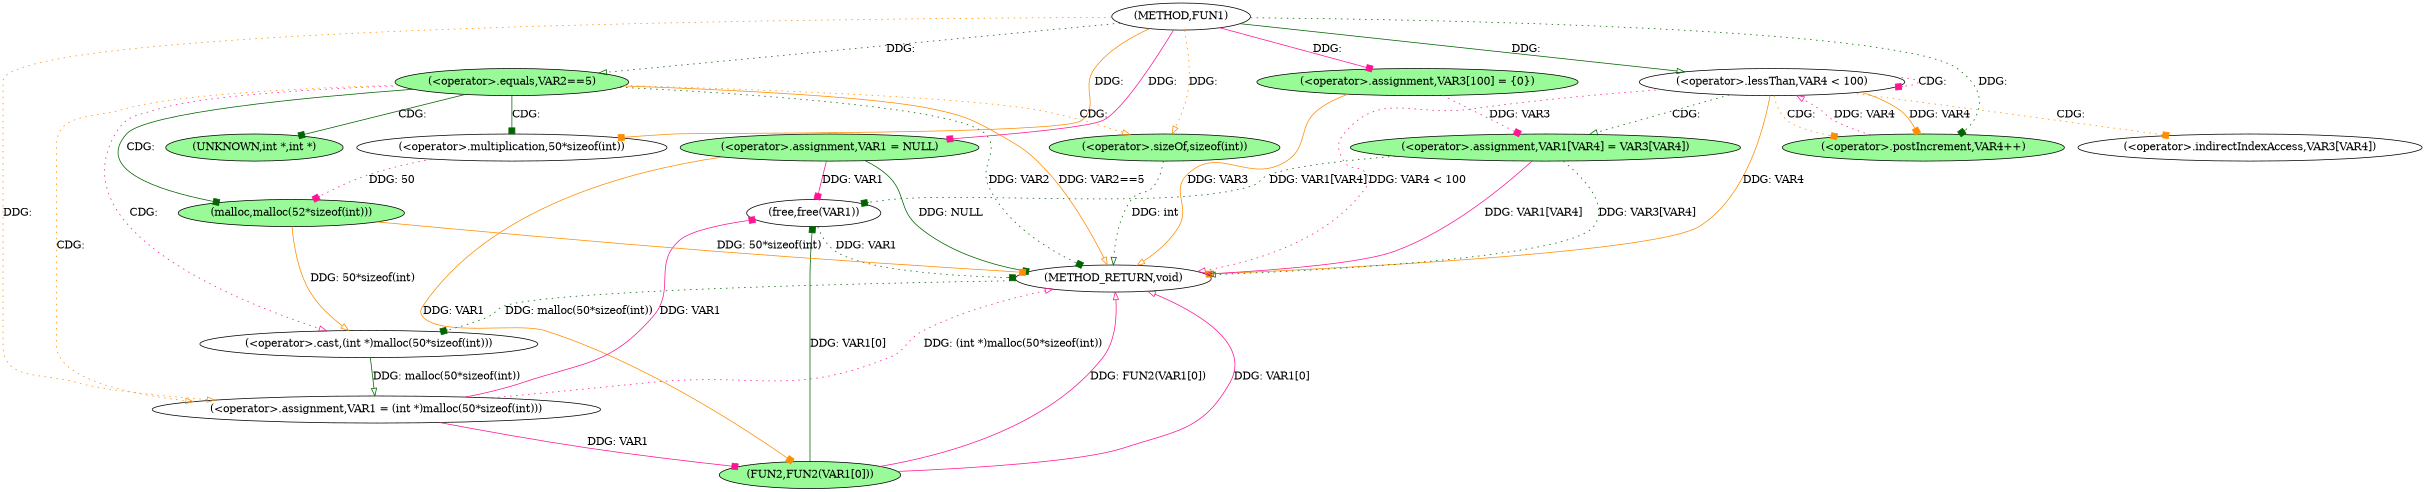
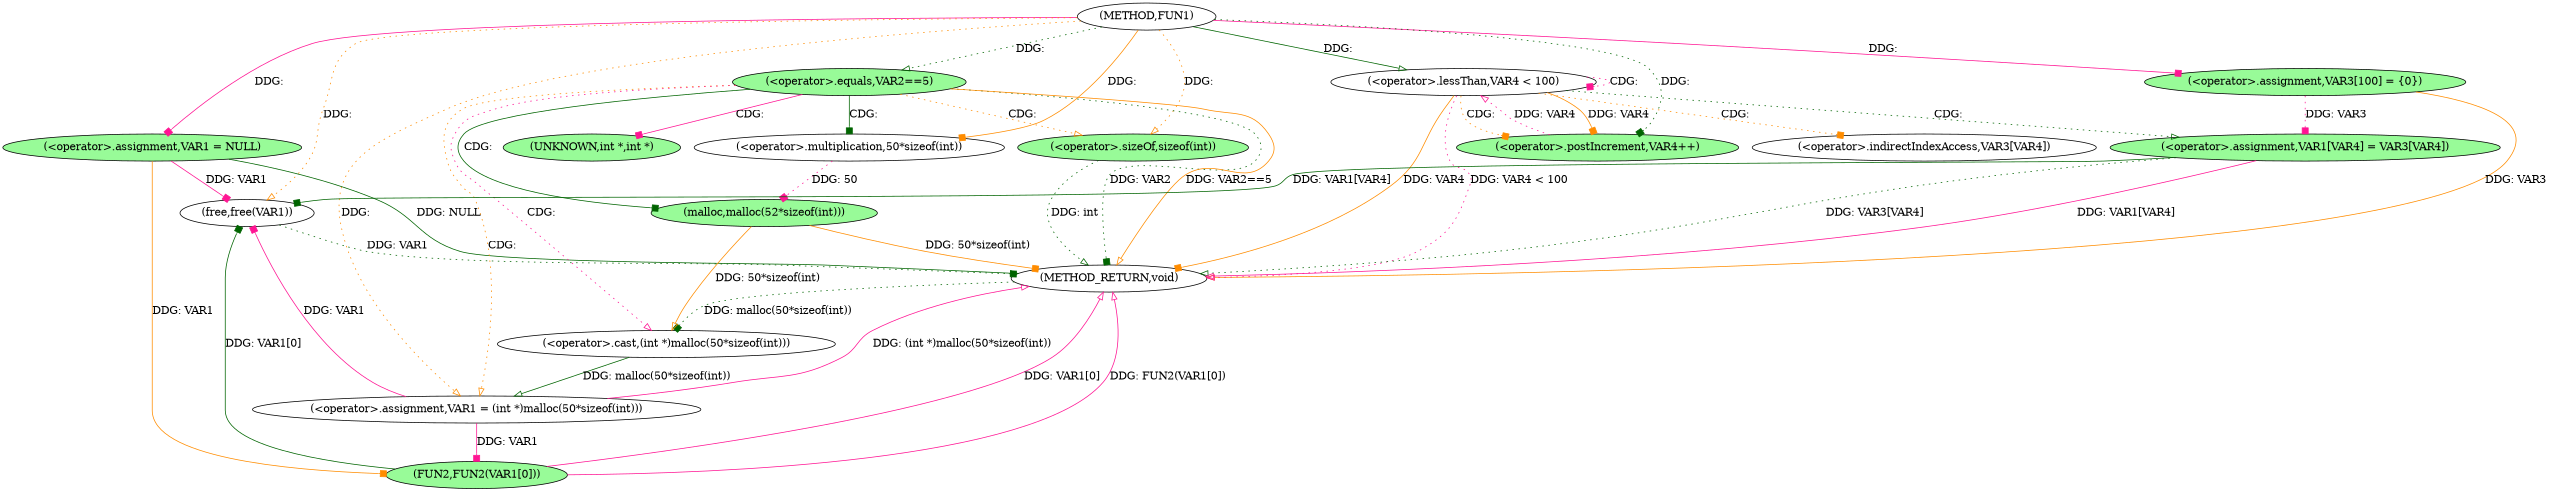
none -> (626, 25)
(386, 114) -> (723, 114)
(1148, 198) -> (1239, 189)
(928, 234) -> (469, 253)
(778, 381) -> (823, 366)
